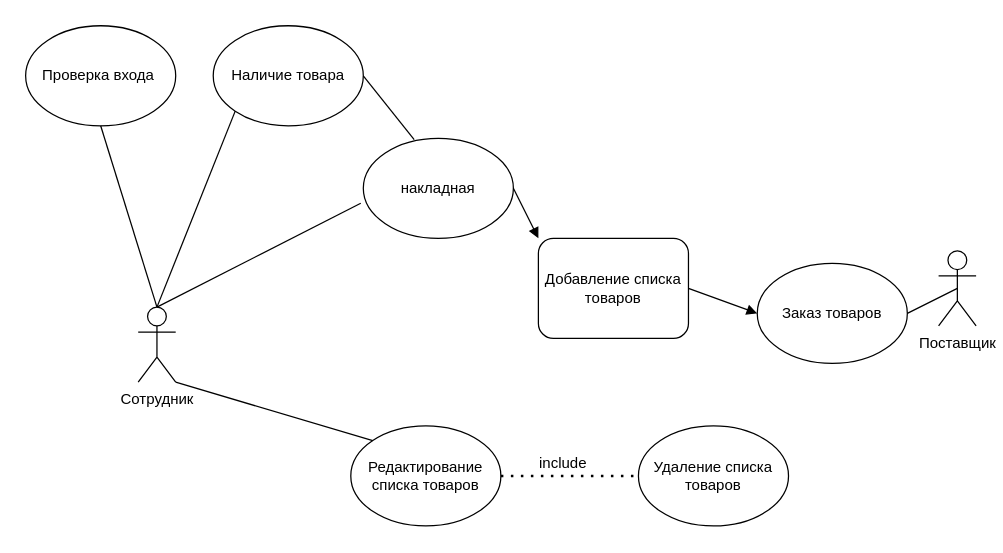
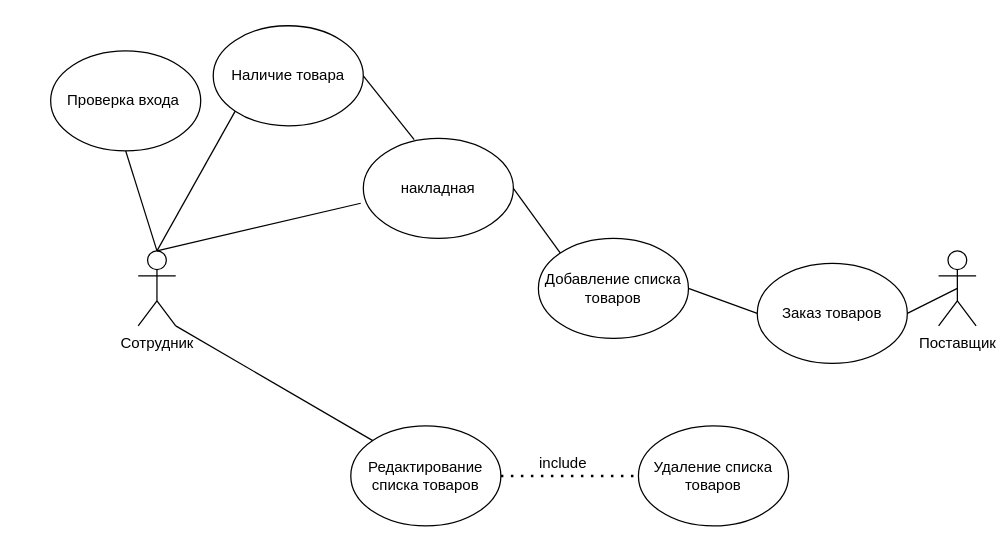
(101, 76) -> (126, 101)
(524, 209) -> (537, 221)
(613, 288) -> (613, 288)
(745, 309) -> (750, 311)
(157, 344) -> (157, 288)
